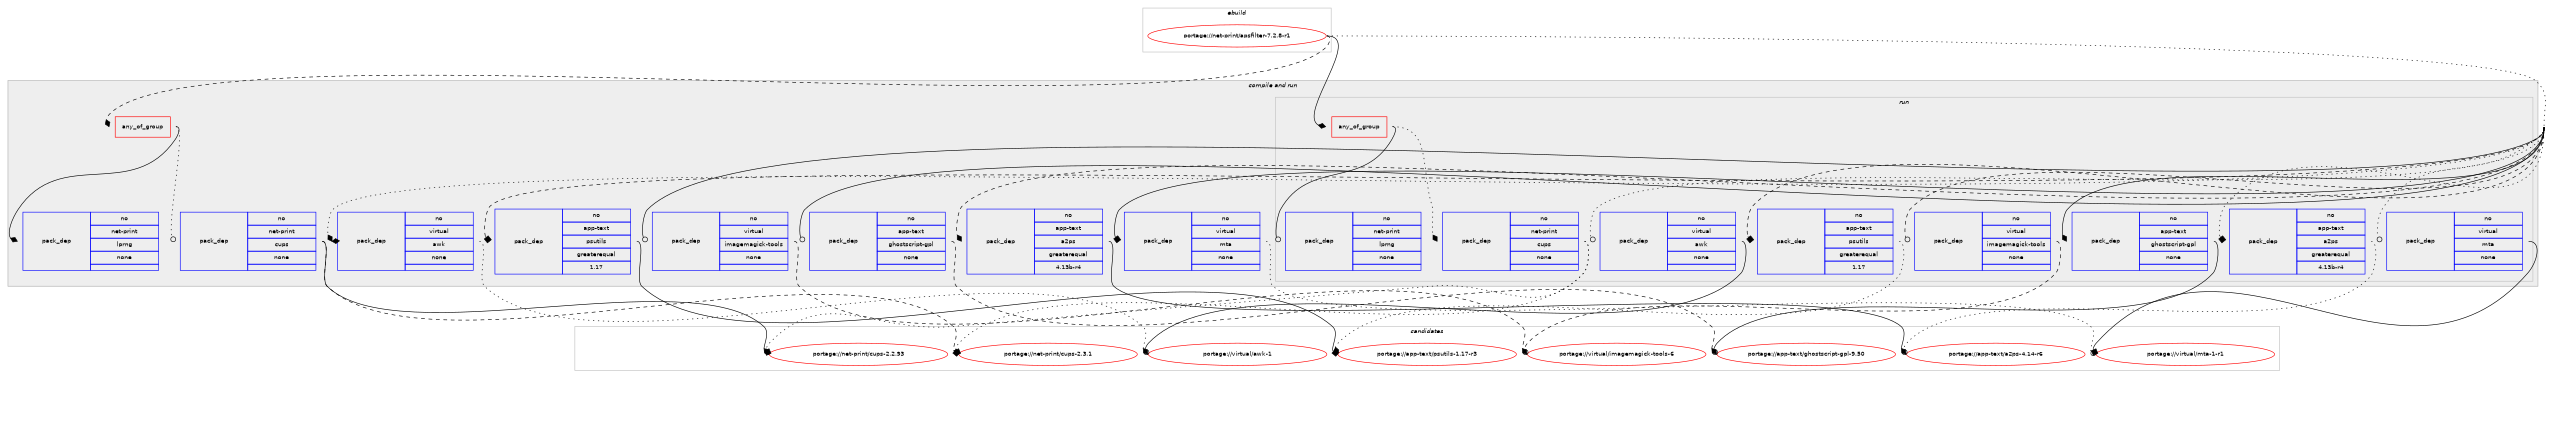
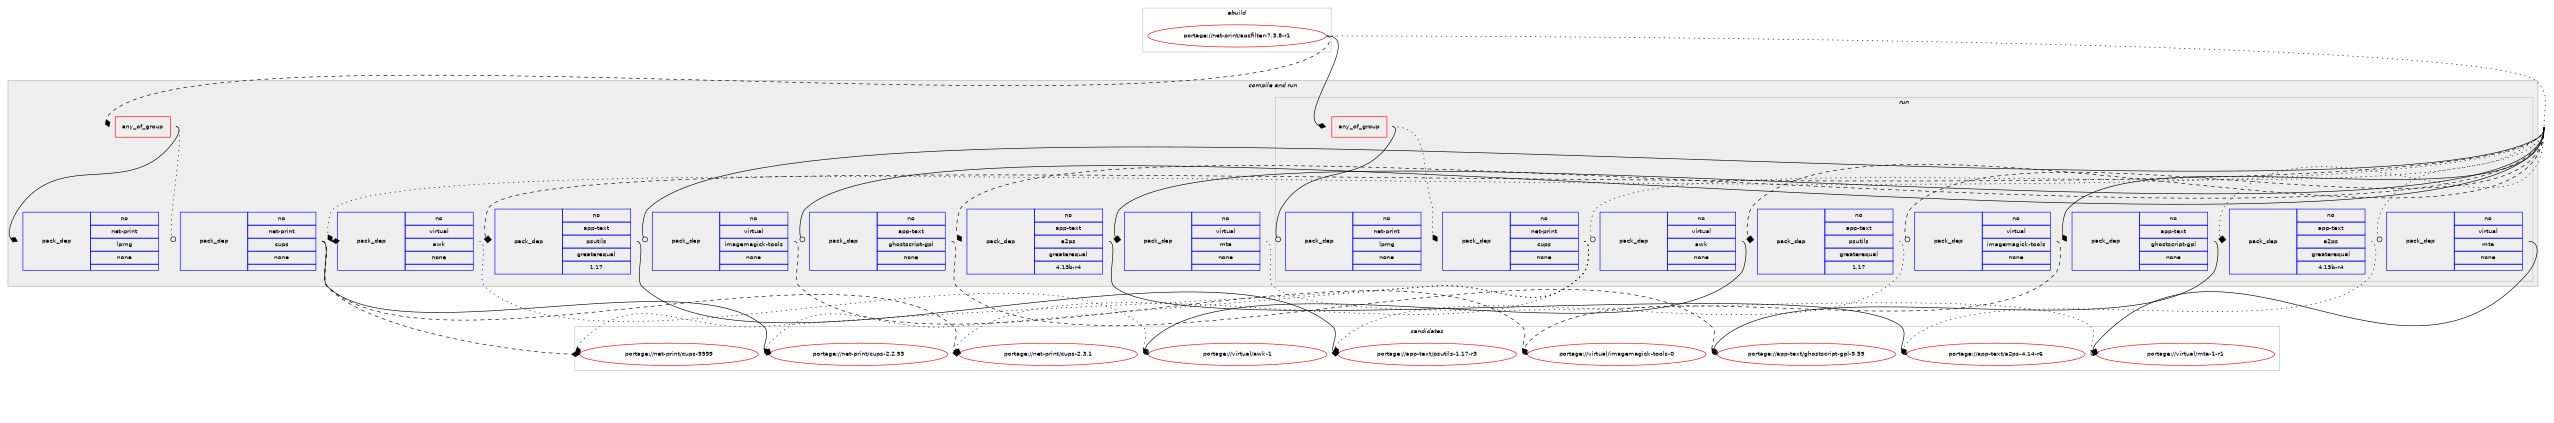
(1237, 36) -> (1237, 36)
none -> (669, 354)
(1617, 354) -> (1617, 354)
(1806, 354) -> (1806, 354)
